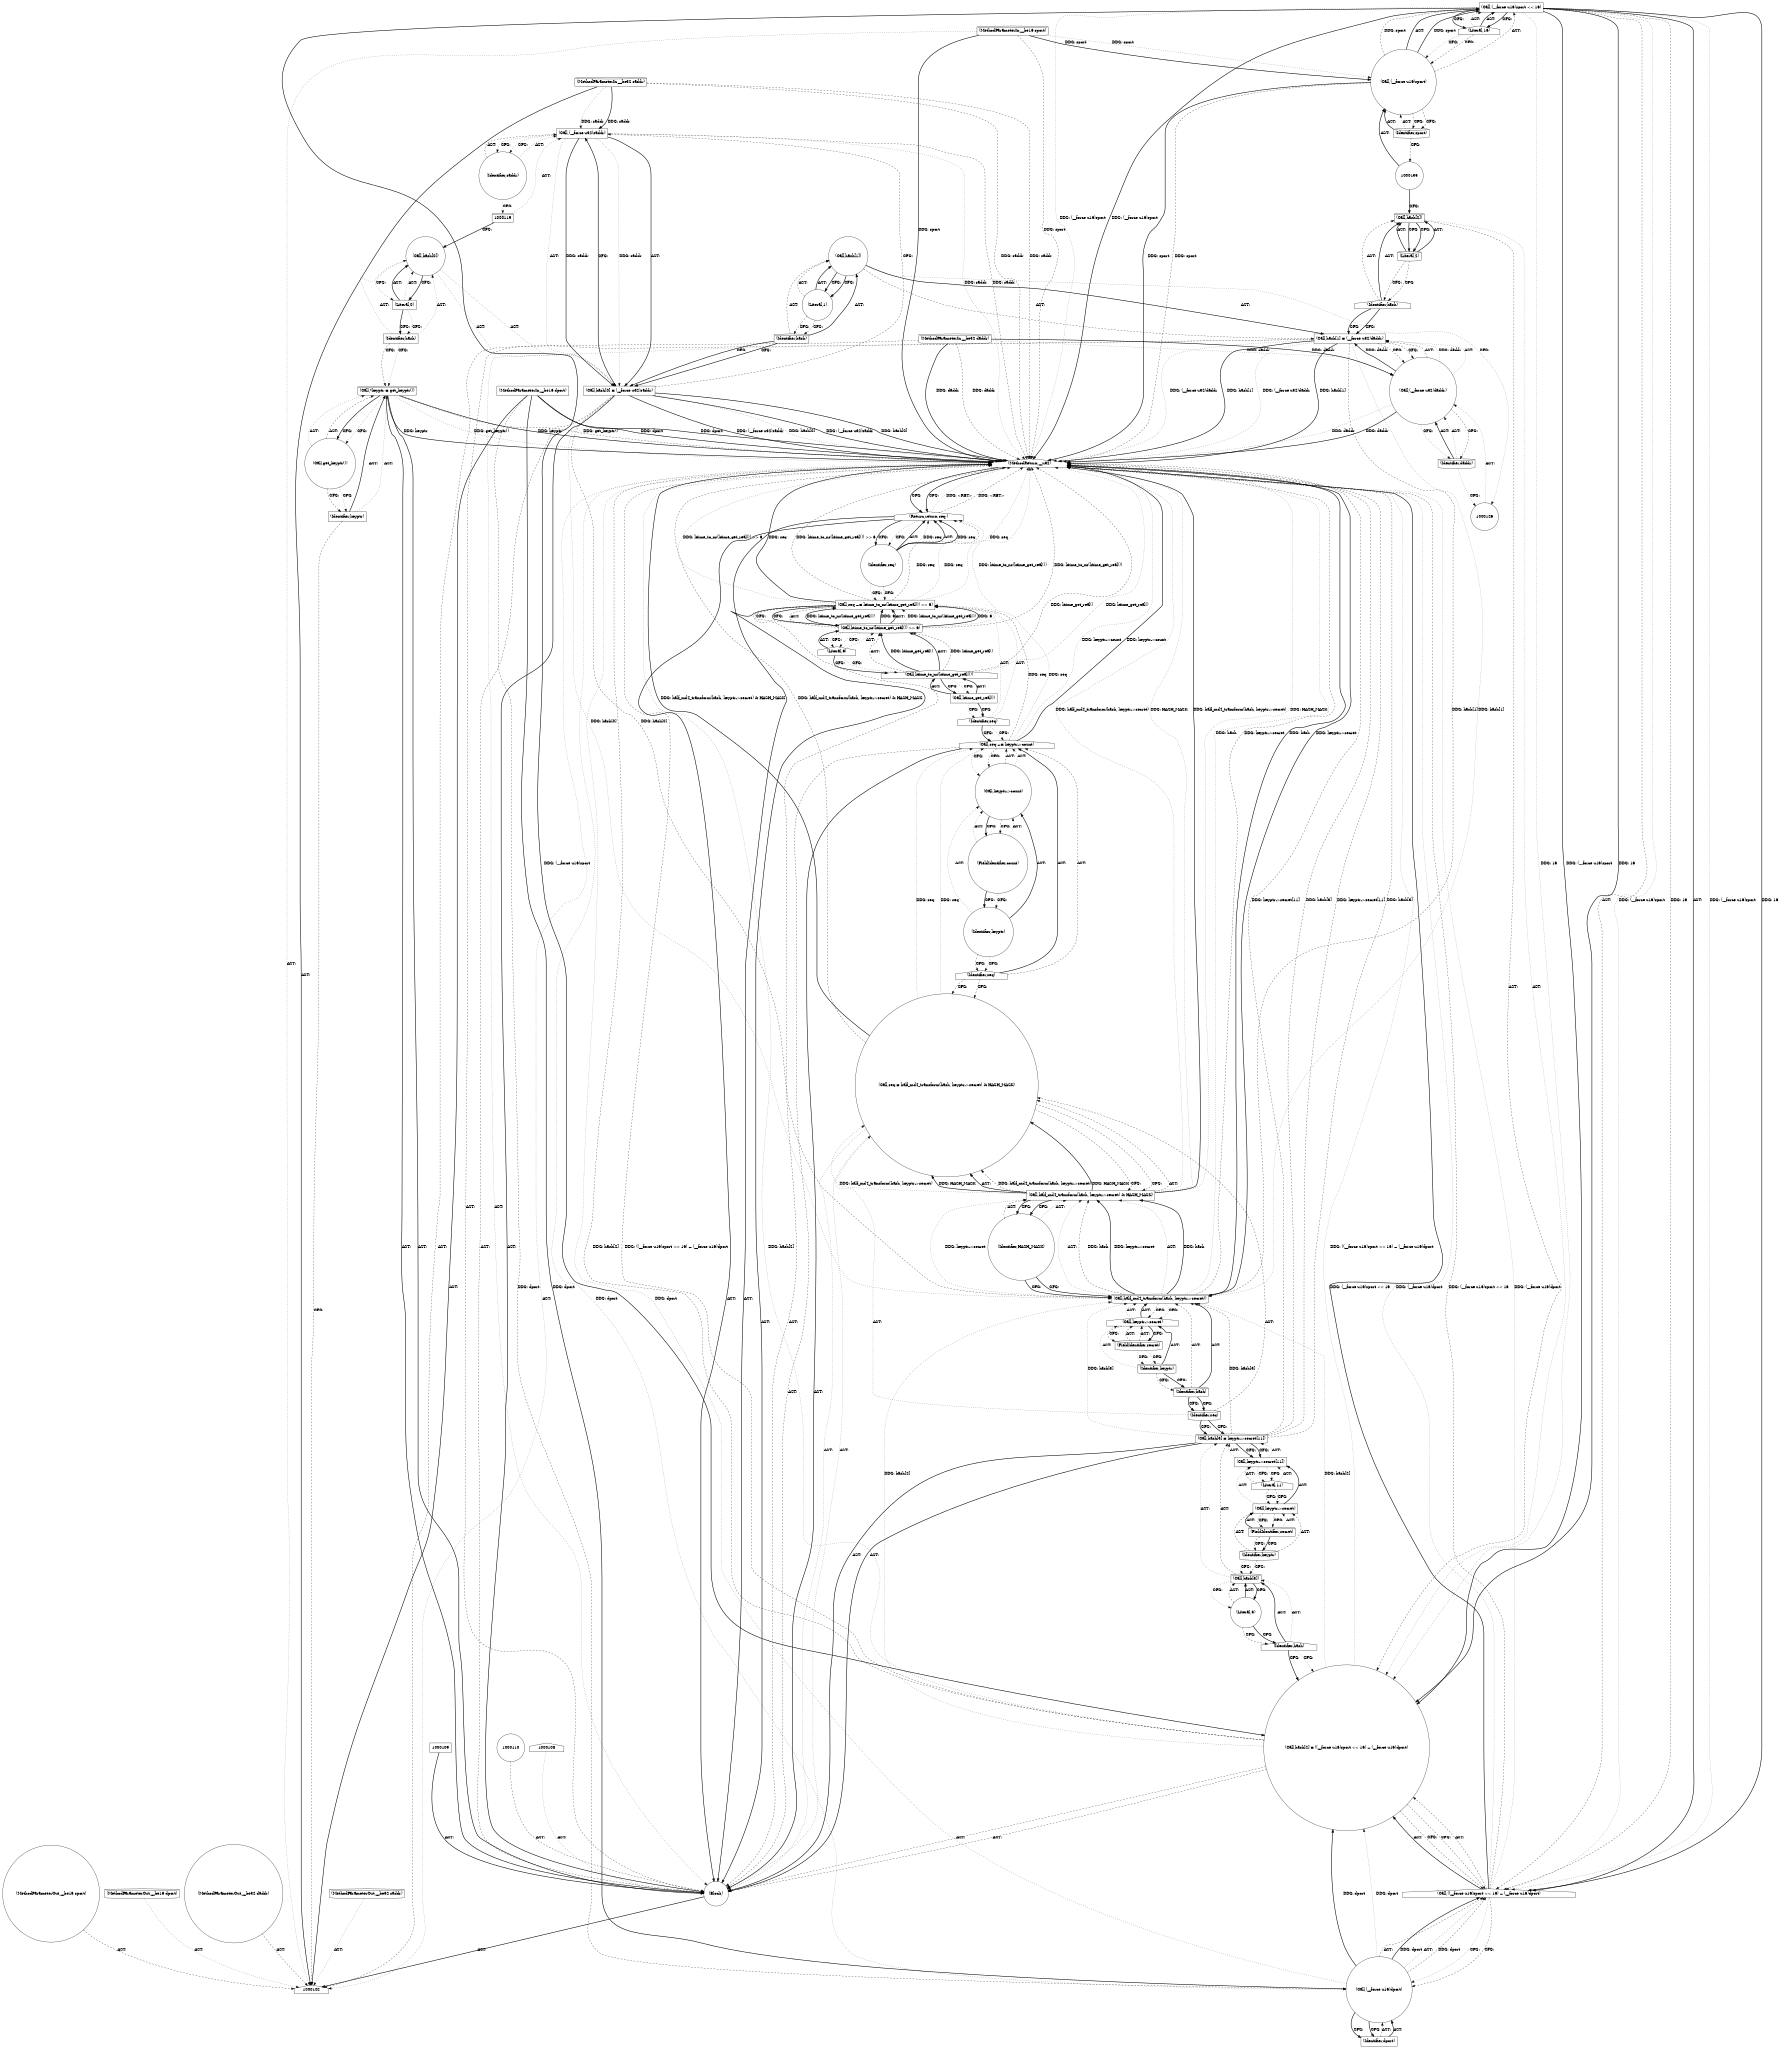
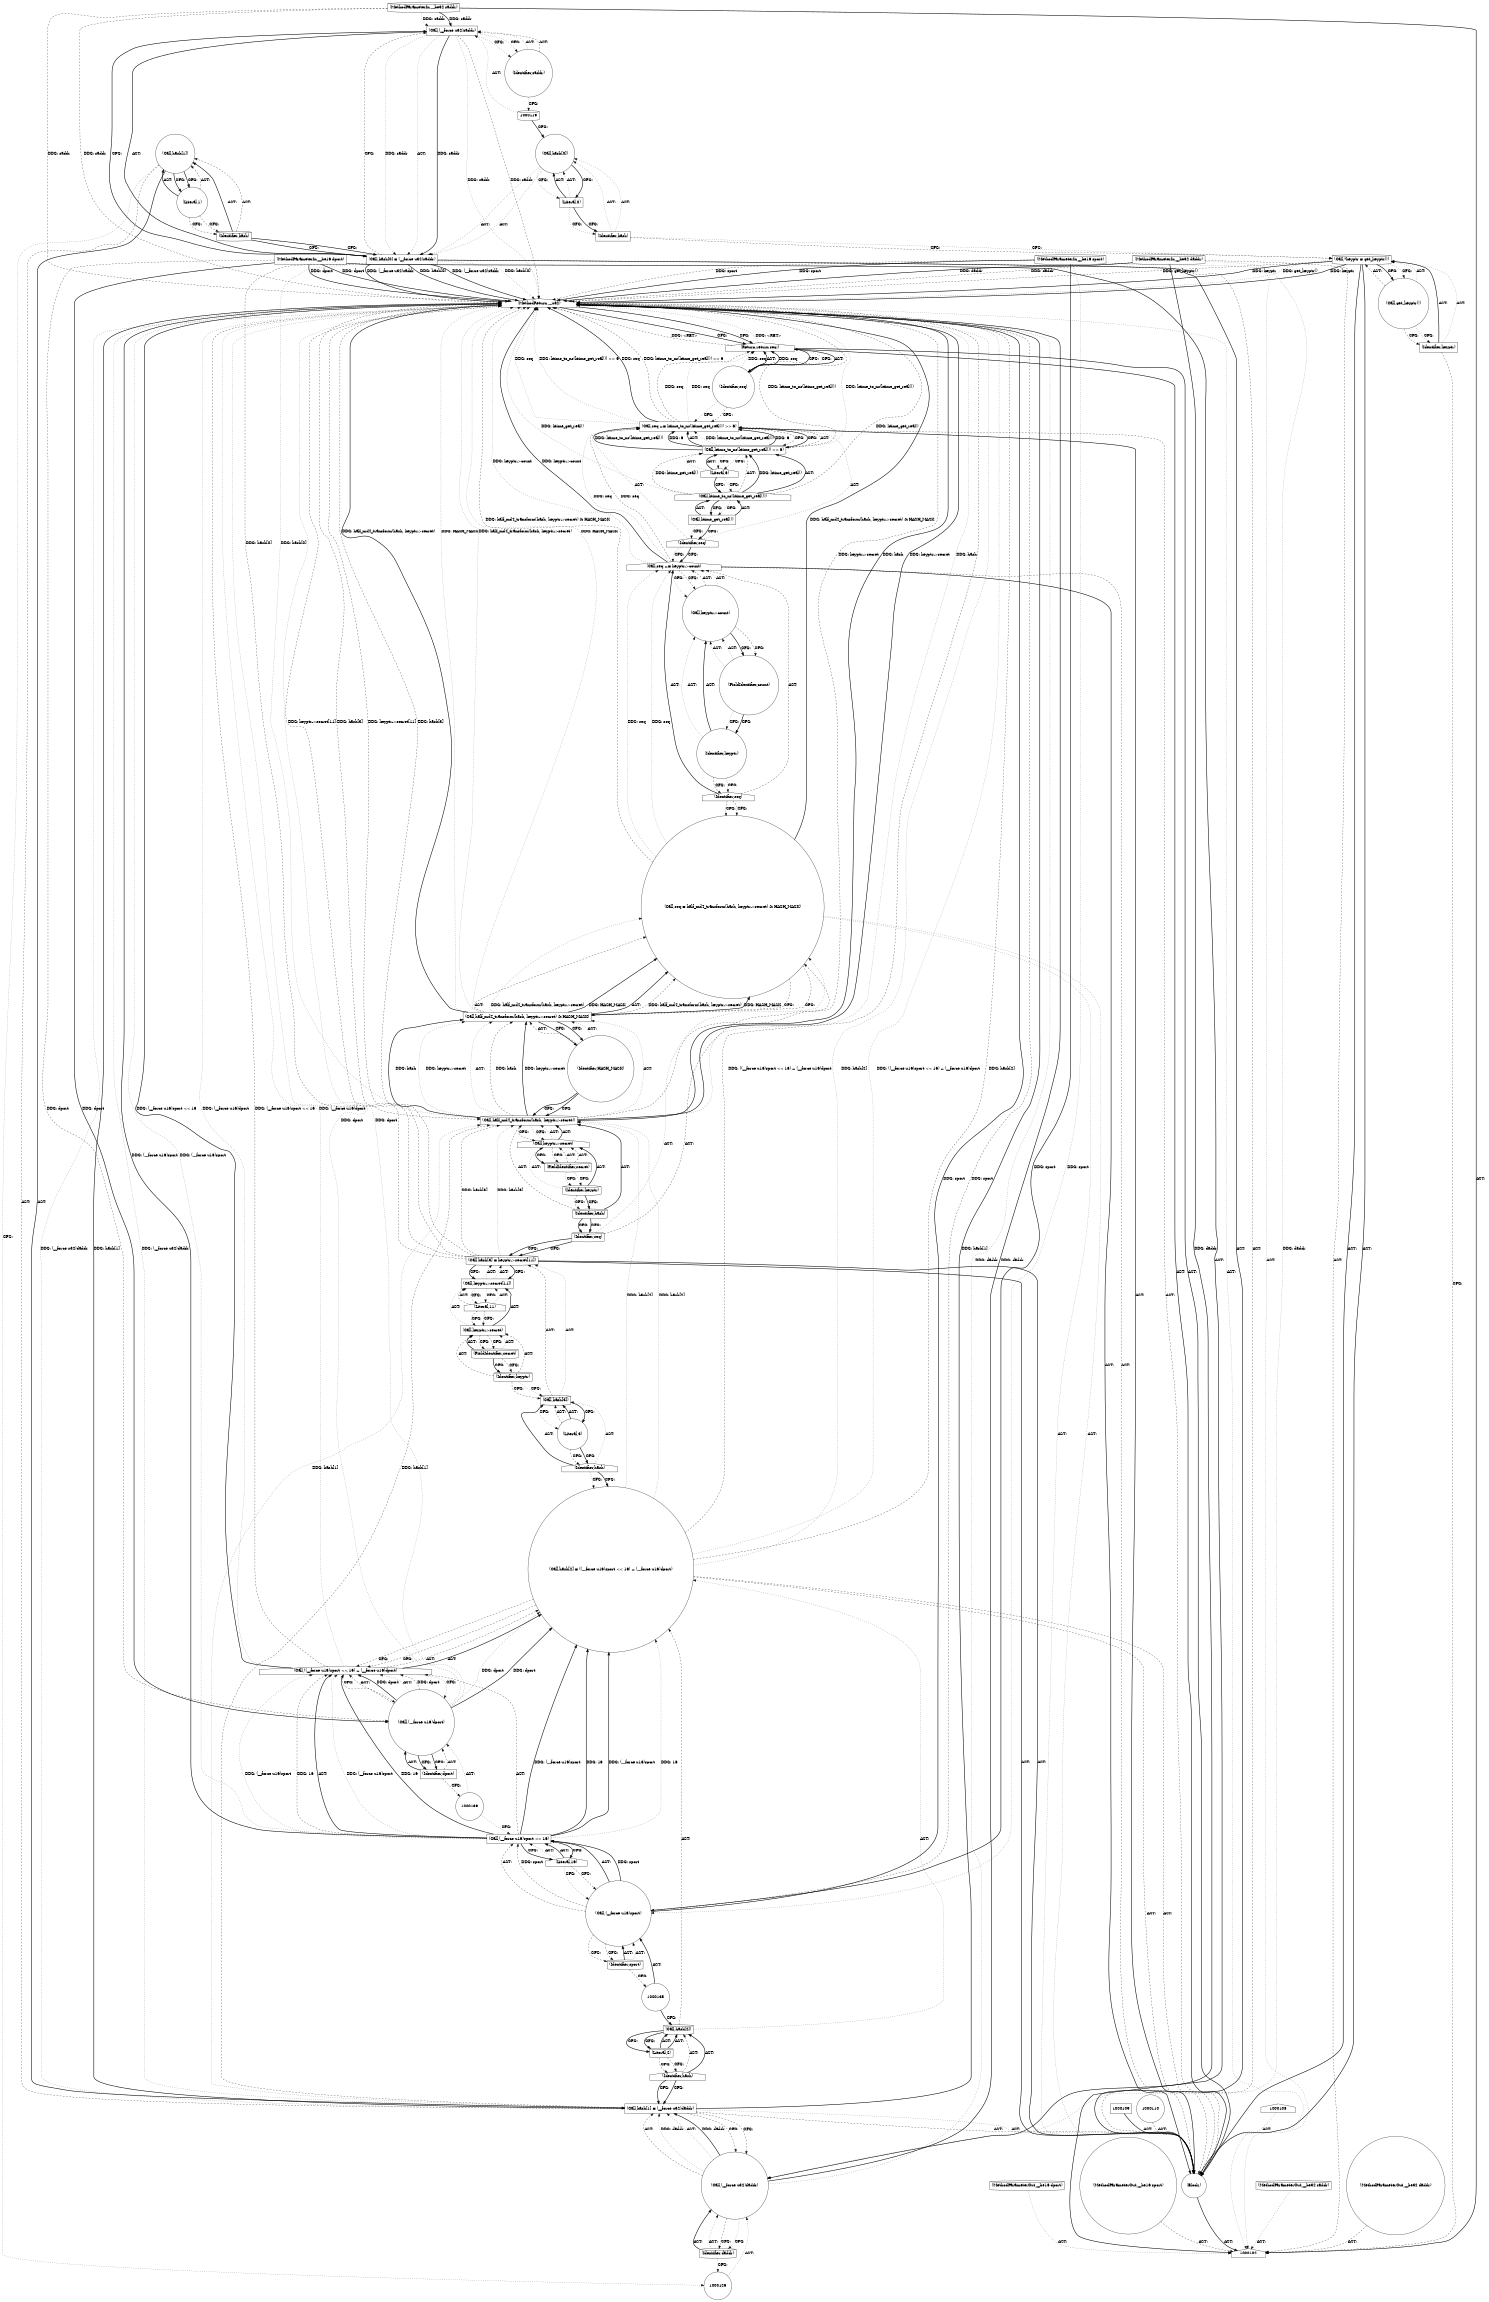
none -> (470, 1807)
